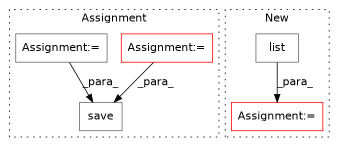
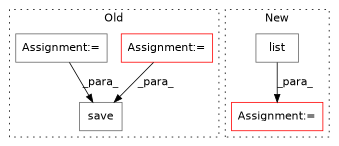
(114, 19) -> (114, 19)
